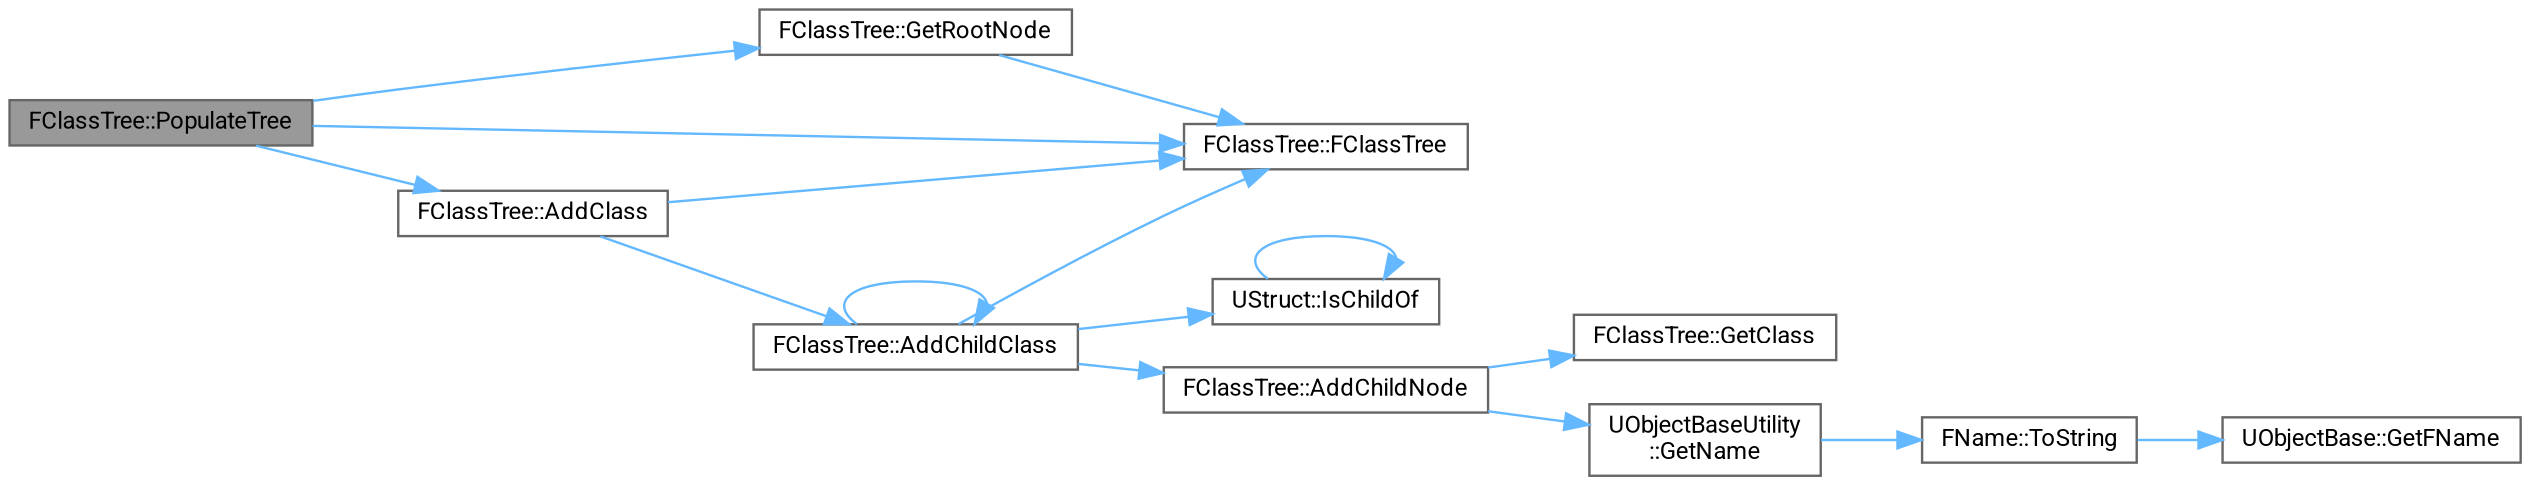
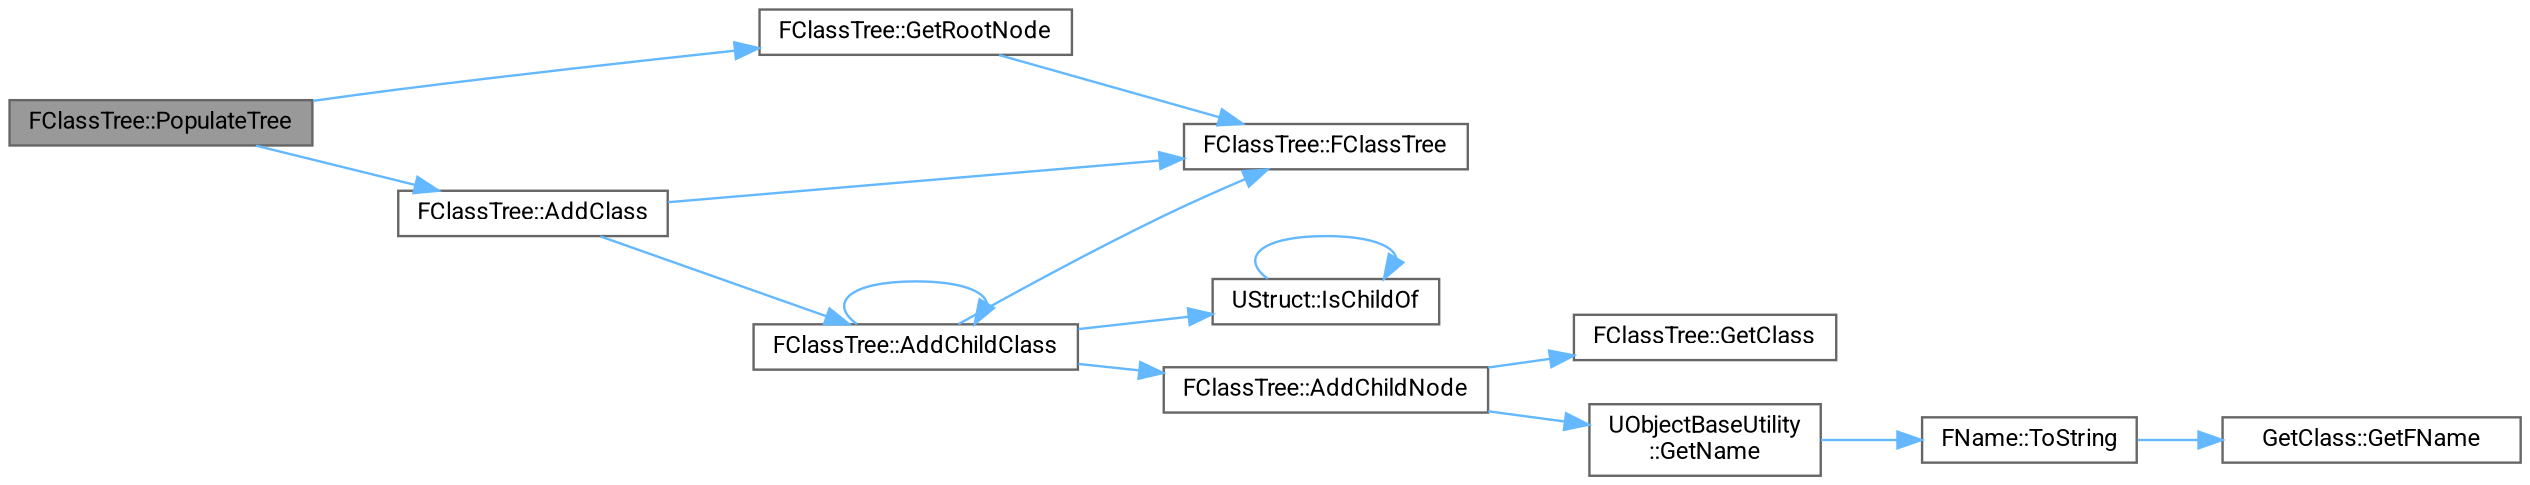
(736, 135) -> none
(2372, 440) -> (2372, 440)
